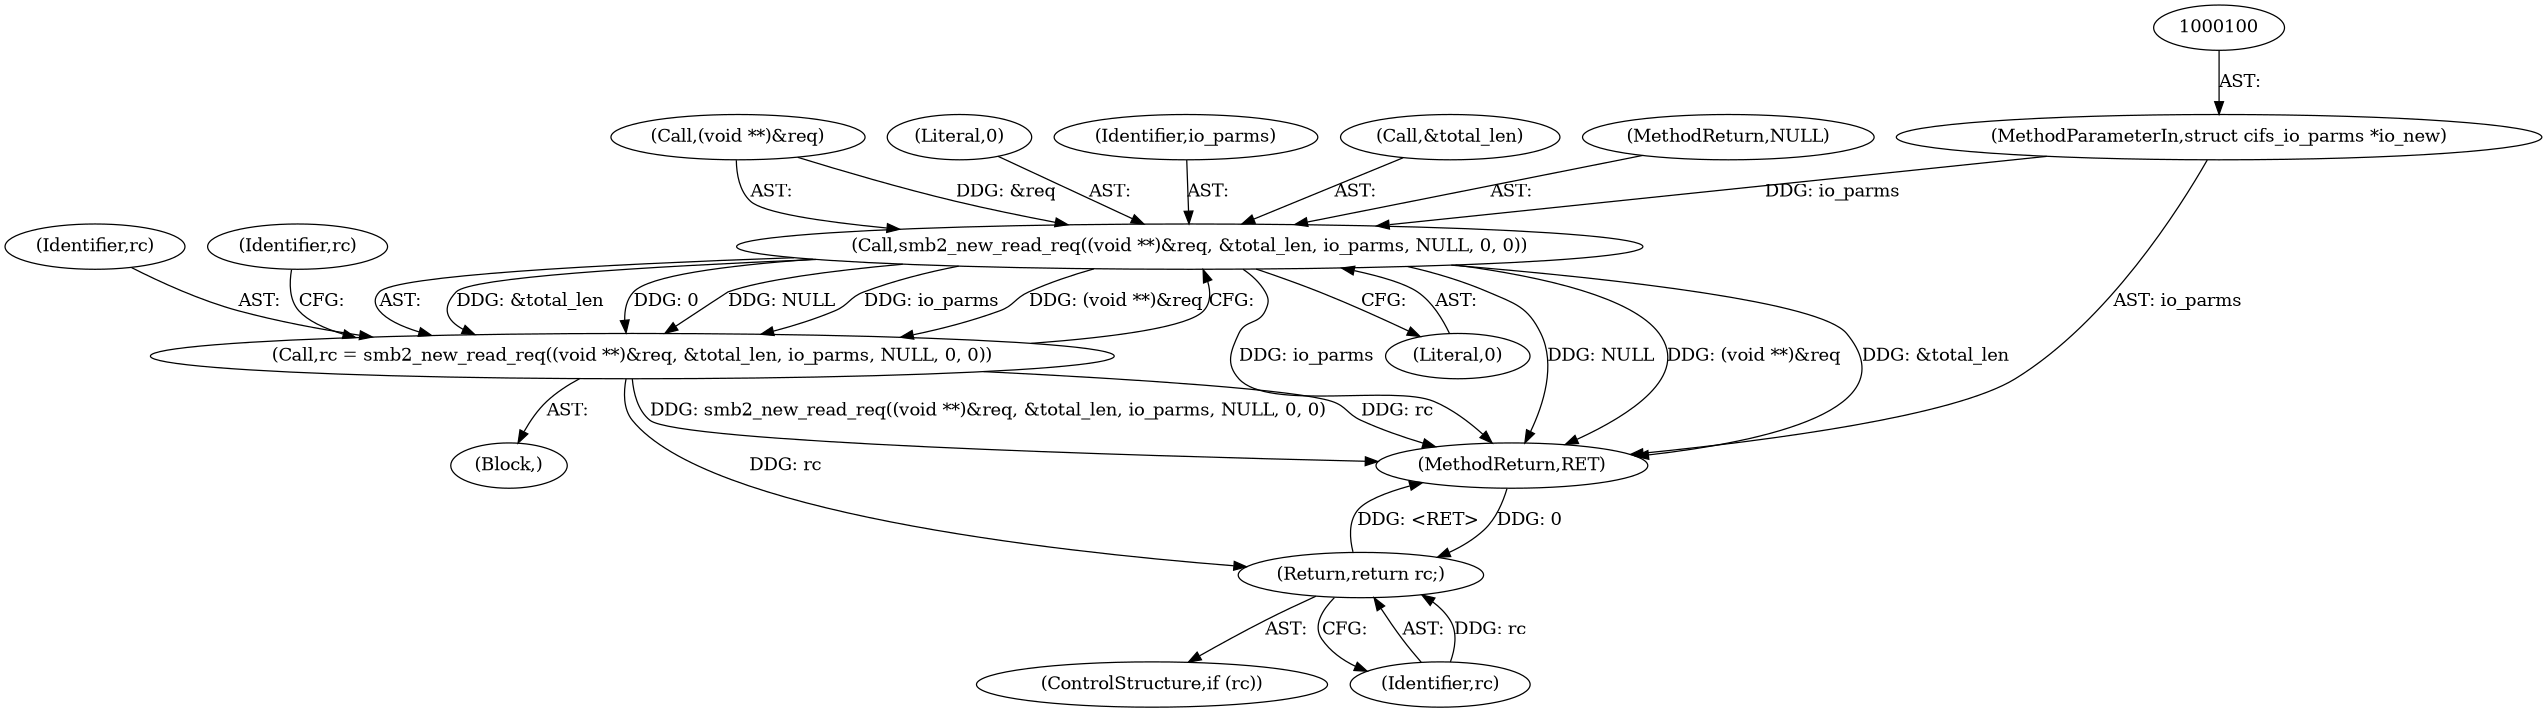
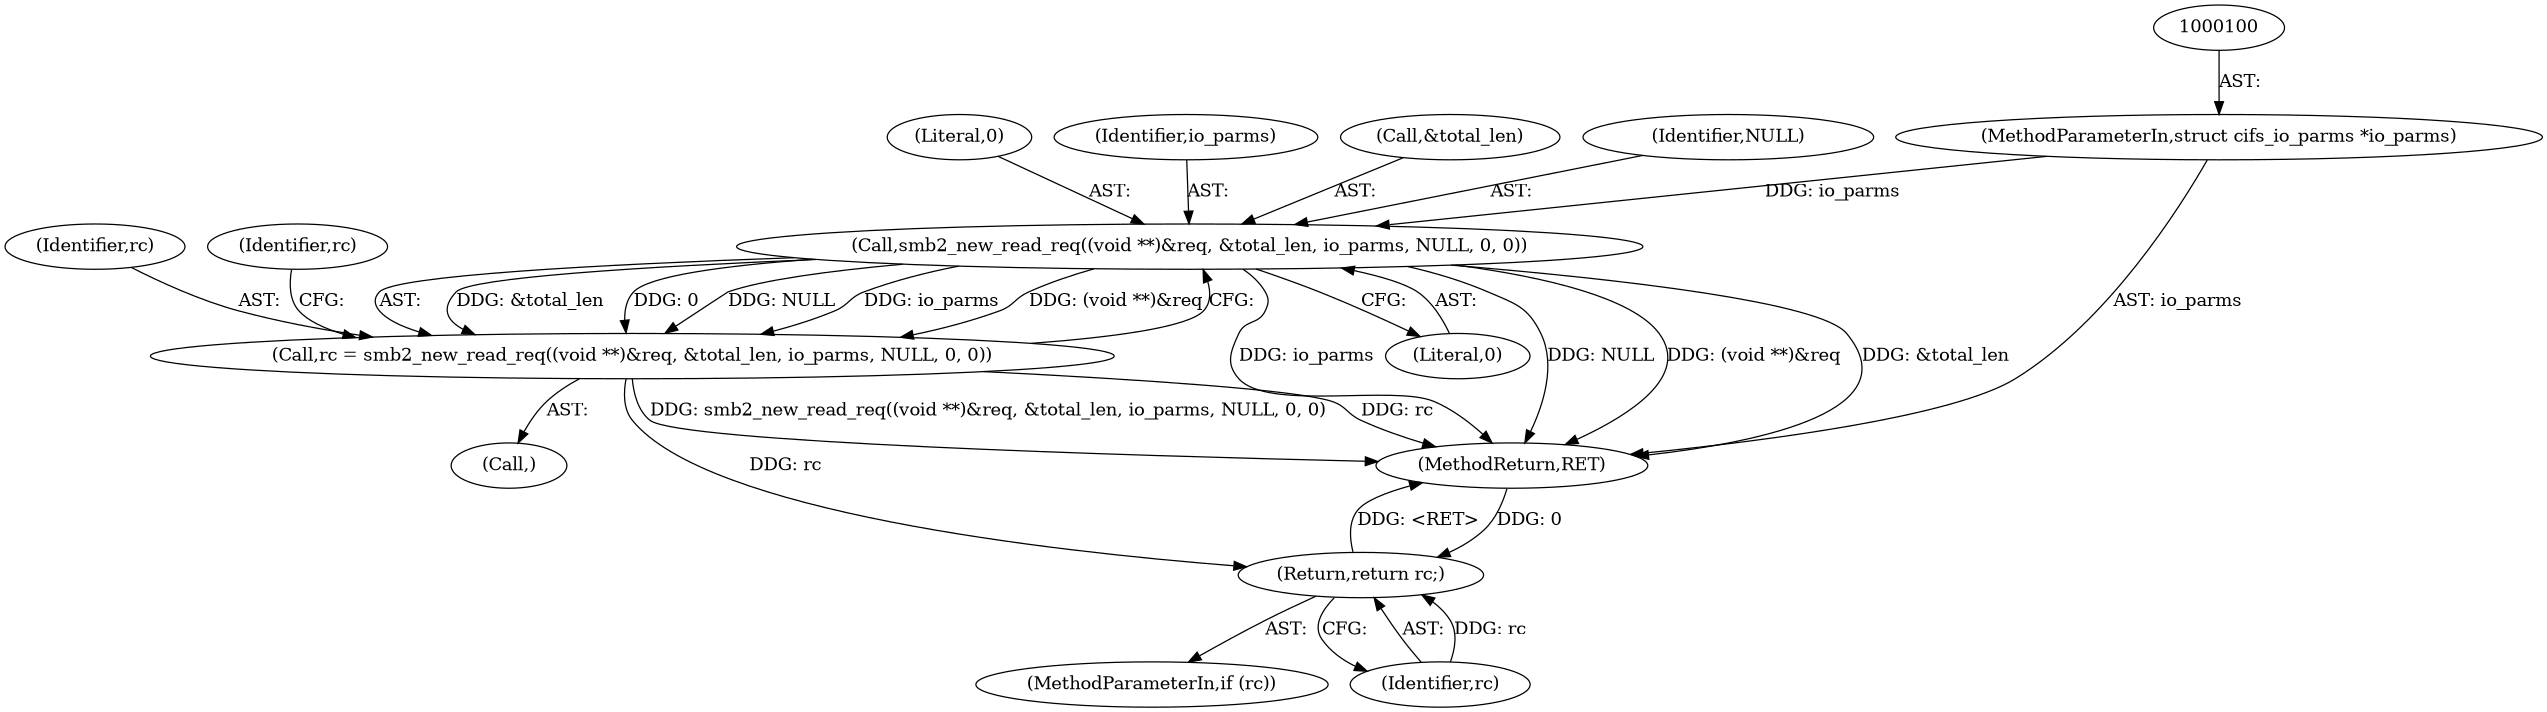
(738, 137) -> none
(1728, 137) -> (1728, 137)
(2219, 137) -> (2219, 137)
(509, 466) -> (509, 466)
(1152, 685) -> (1152, 685)
